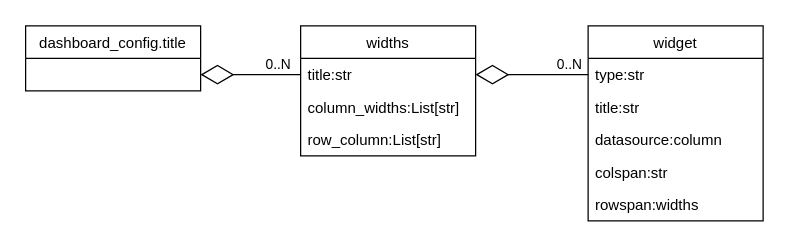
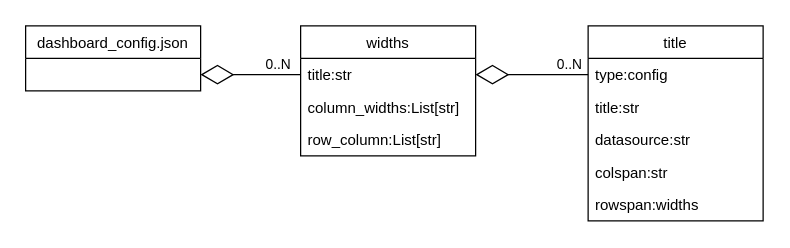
(113, 43) -> (113, 43)
(675, 43) -> (675, 43)
(627, 75) -> (637, 75)
(663, 140) -> (652, 140)
